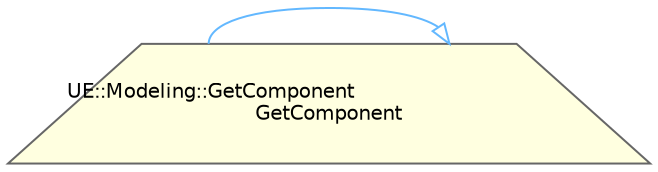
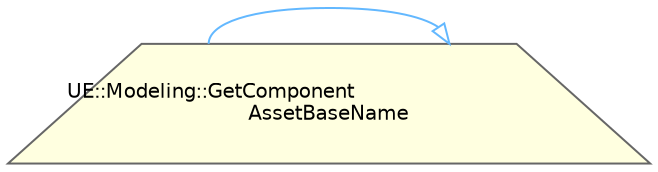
(329, 104) -> (329, 104)
